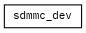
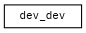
(43, 16) -> (43, 16)
